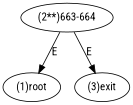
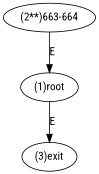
(83, 49) -> (49, 118)
